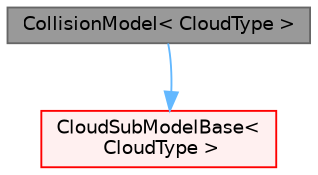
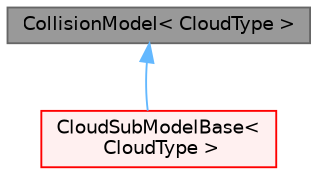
(171, 67) -> (146, 86)
